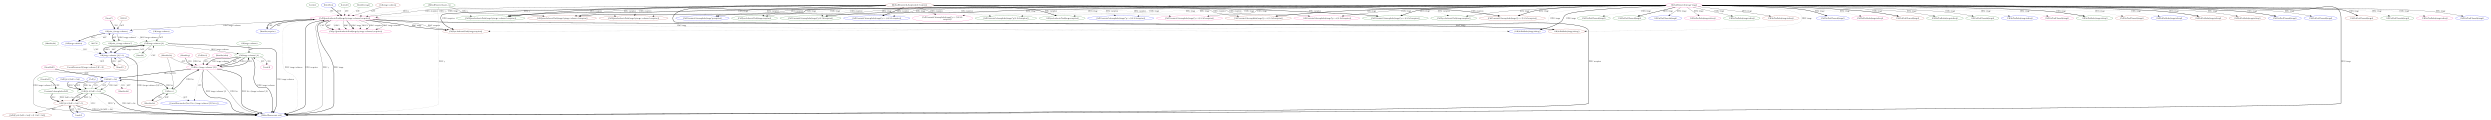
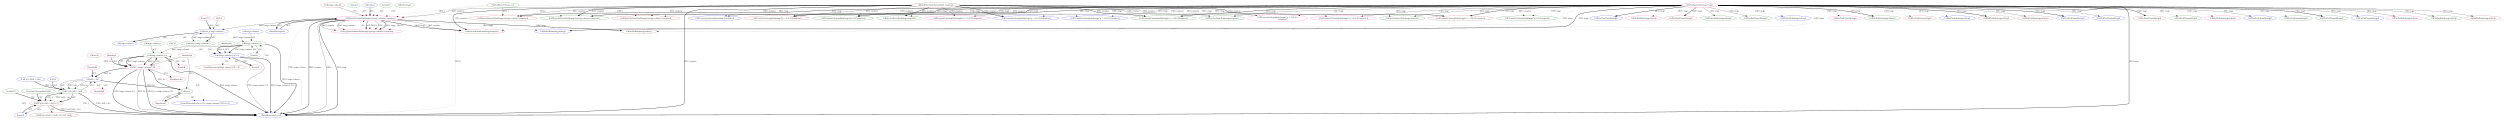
(208, 59) -> (160, 73)
(54, 84) -> (27, 97)
